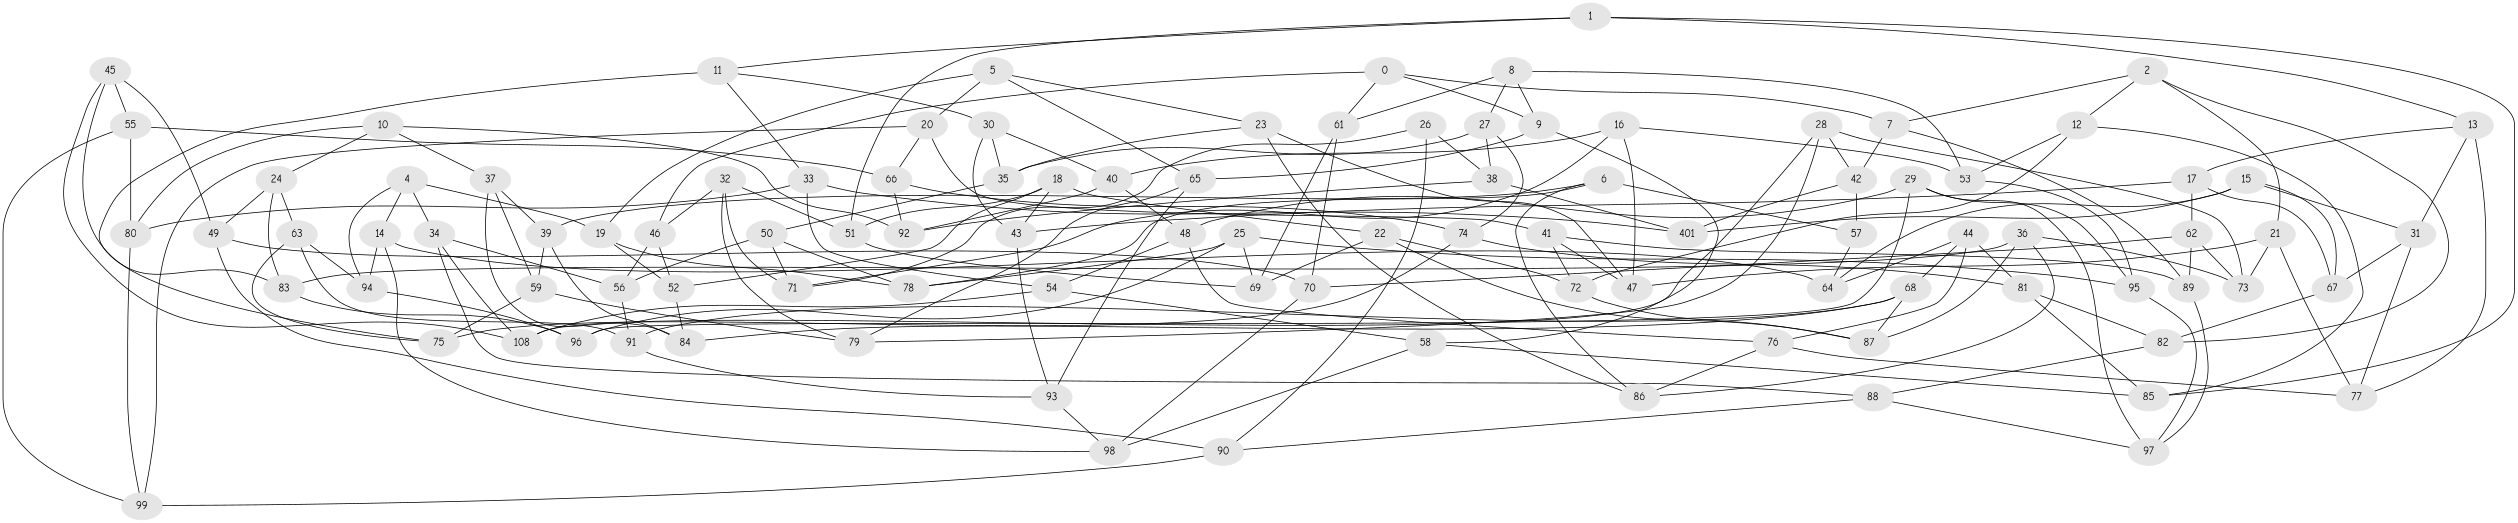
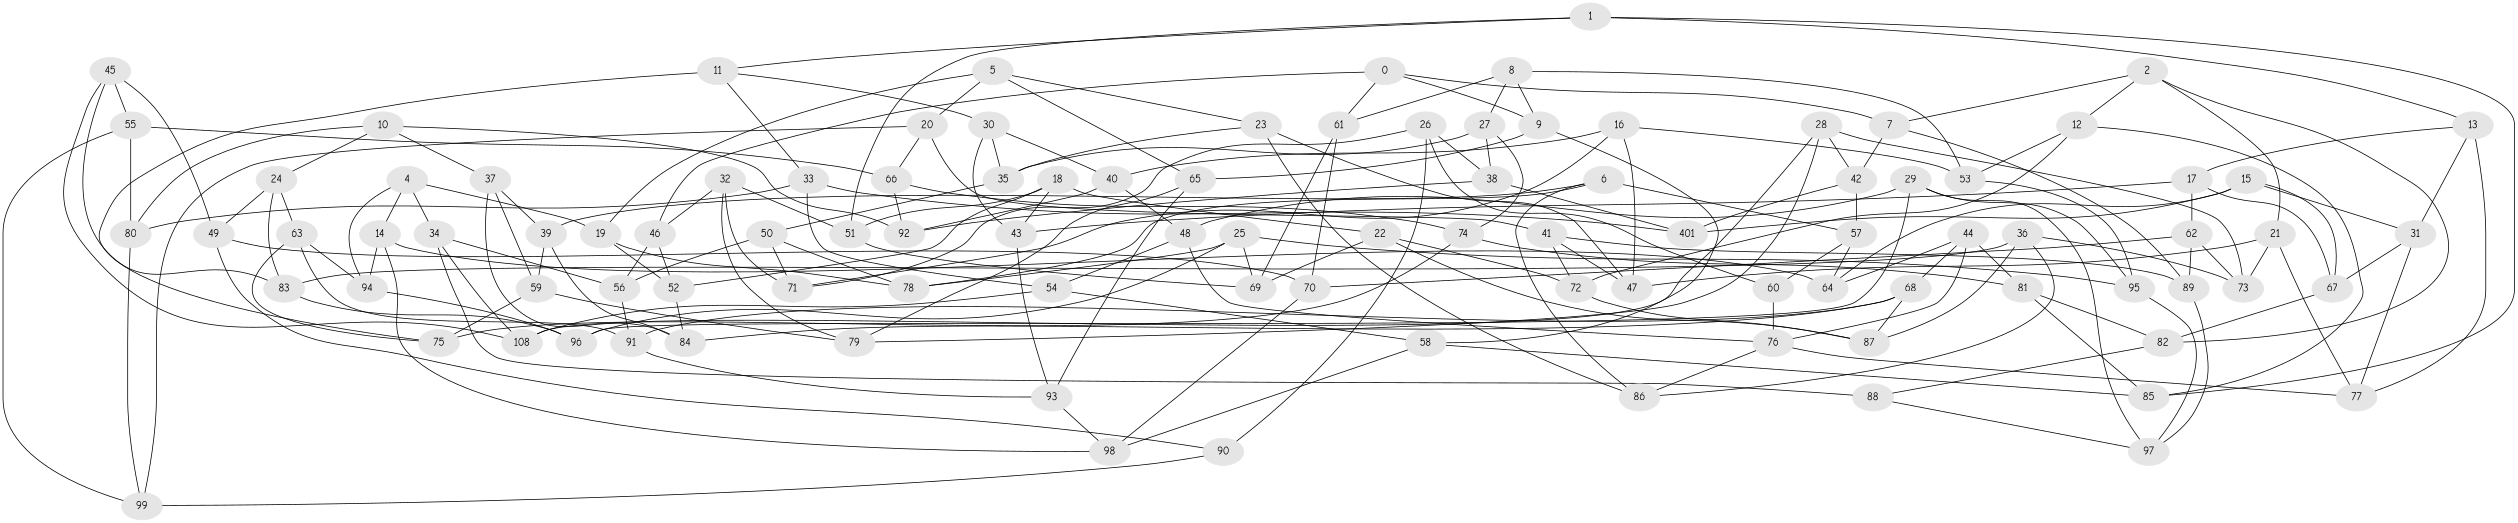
none -> (1773, 289)
(1548, 425) -> none
